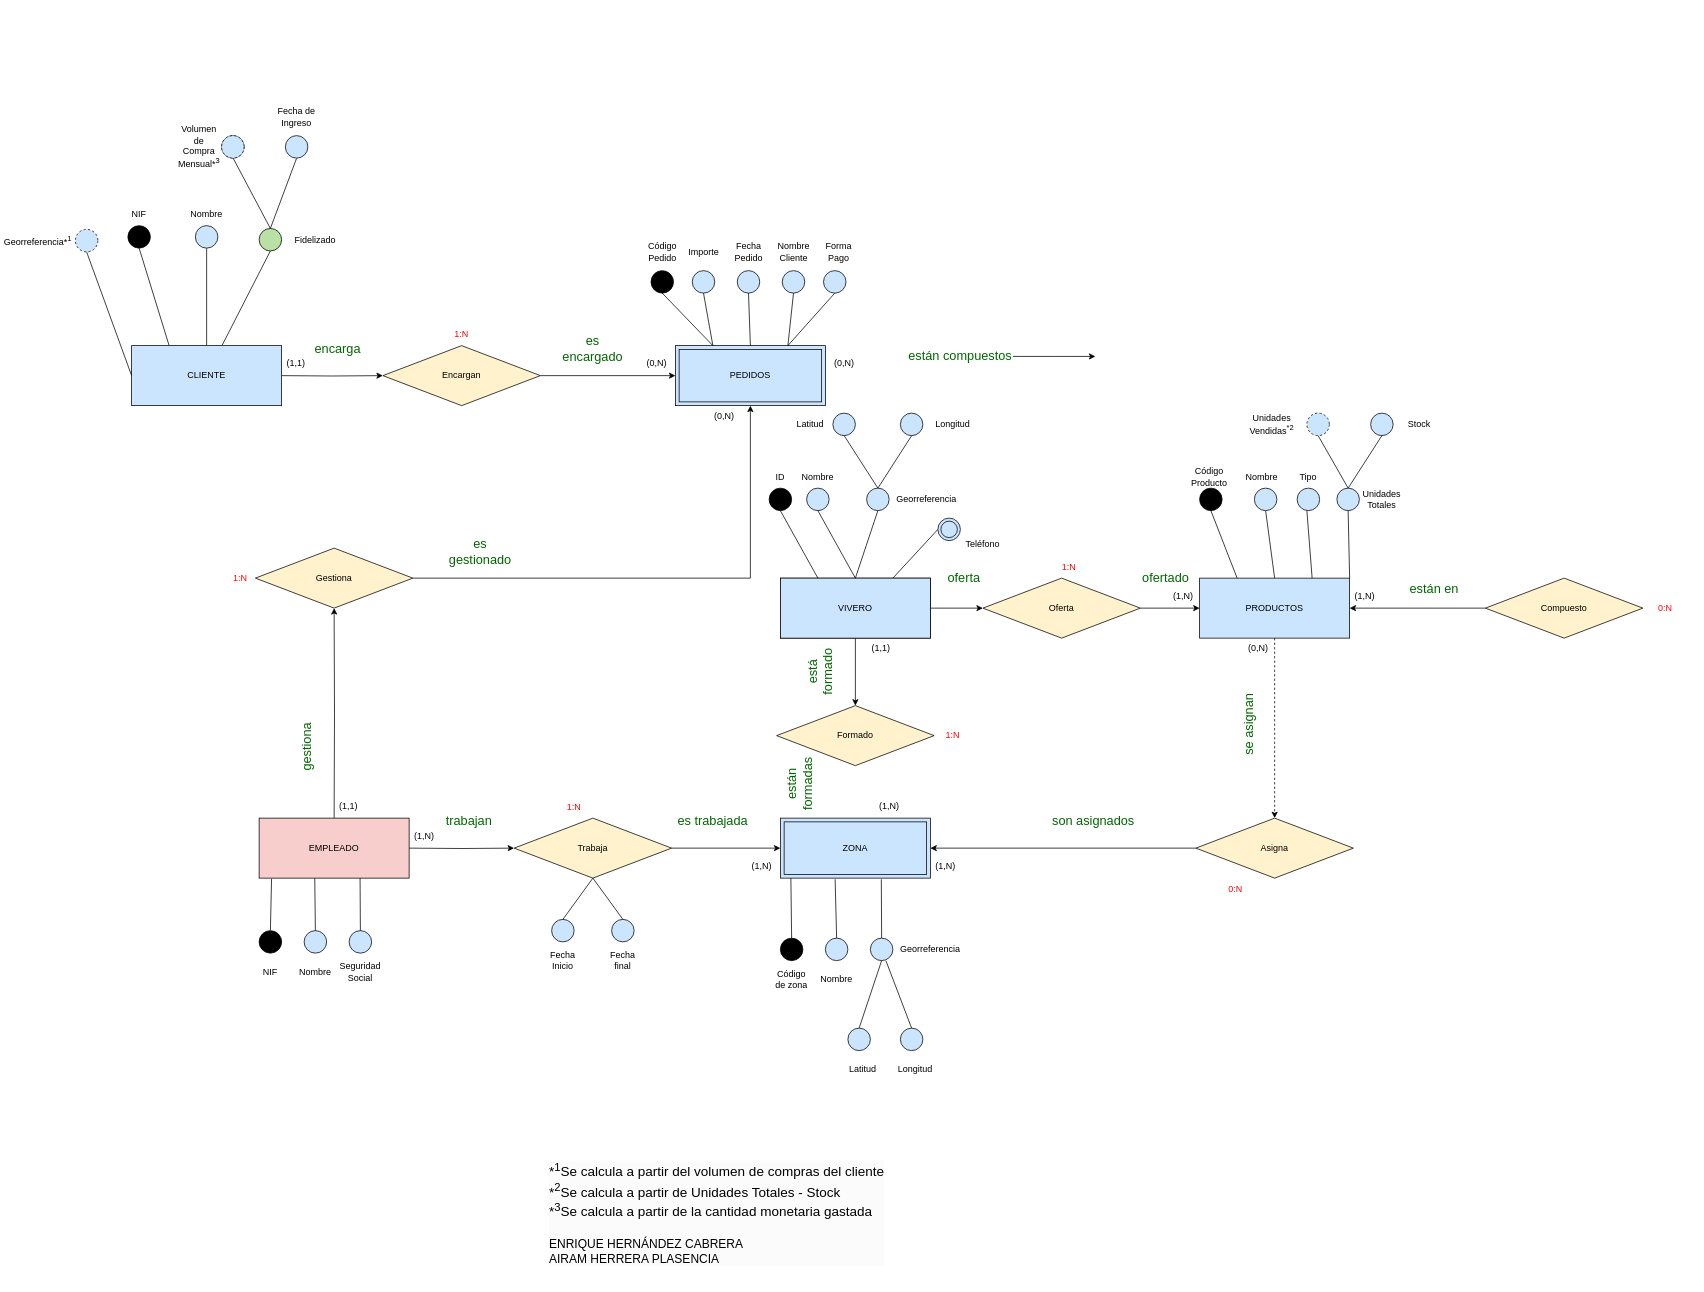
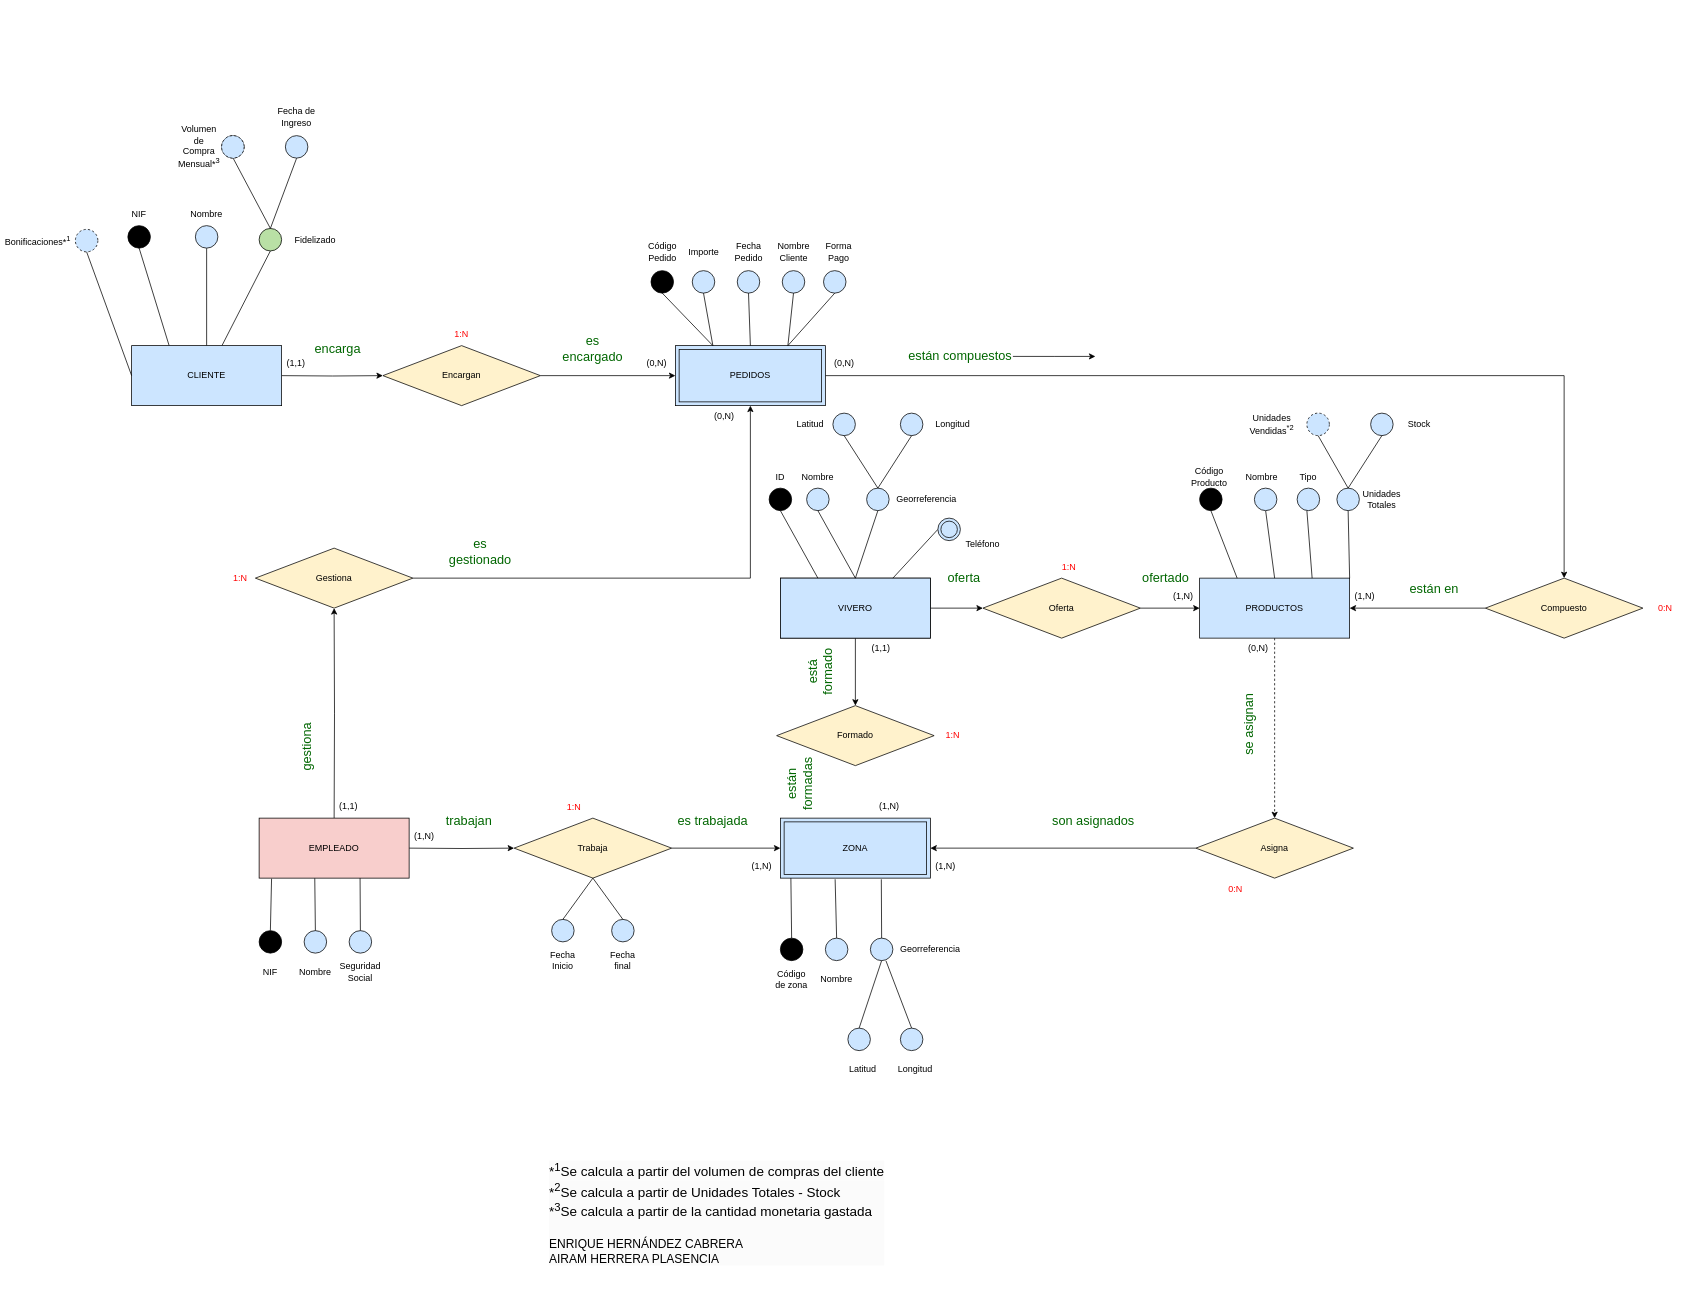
(38, 240) -> (38, 240)
none -> (1196, 375)
